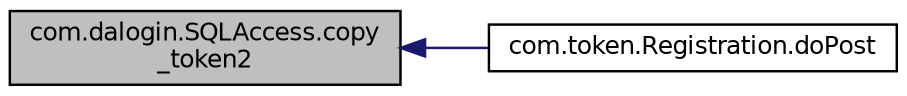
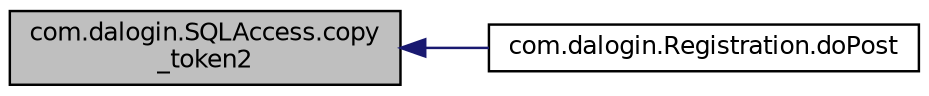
(693, 48) -> (704, 48)
